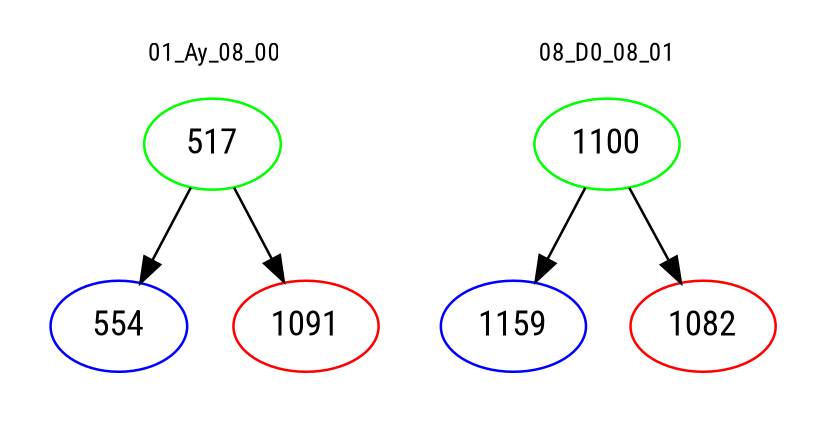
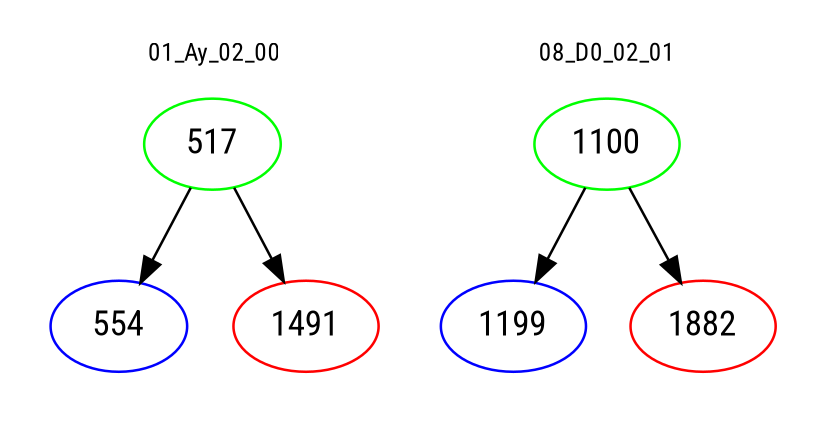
(215, 54) -> (215, 54)
(608, 54) -> (608, 54)
(306, 326) -> (306, 326)
(513, 326) -> (513, 326)
(703, 326) -> (703, 326)
